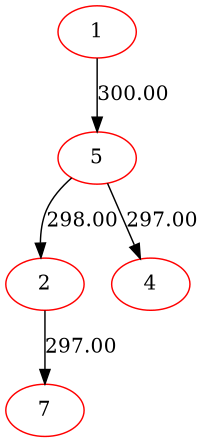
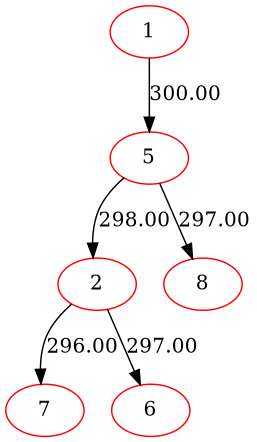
(151, 284) -> (203, 284)
(81, 347) -> (83, 347)
none -> (151, 410)
